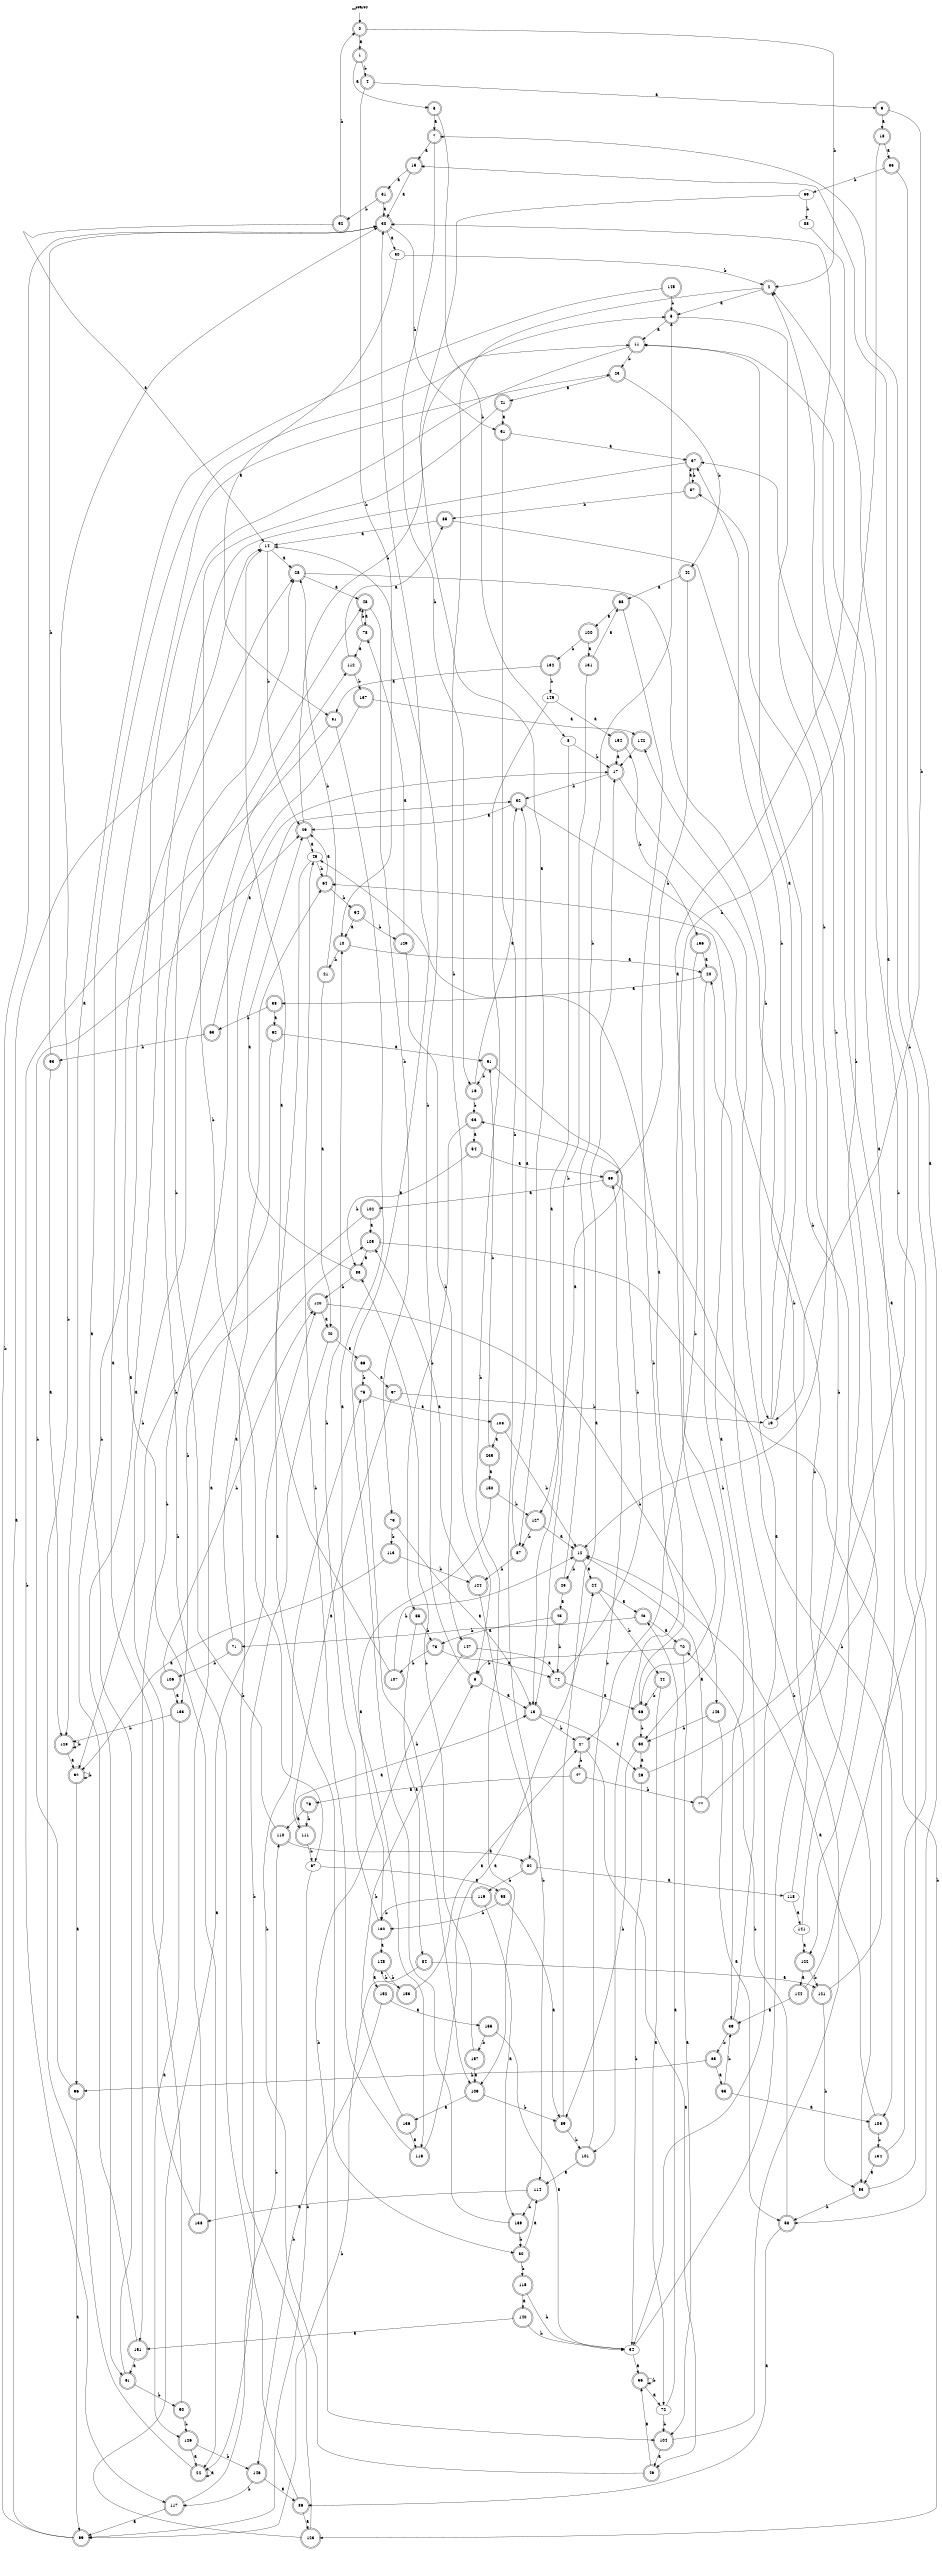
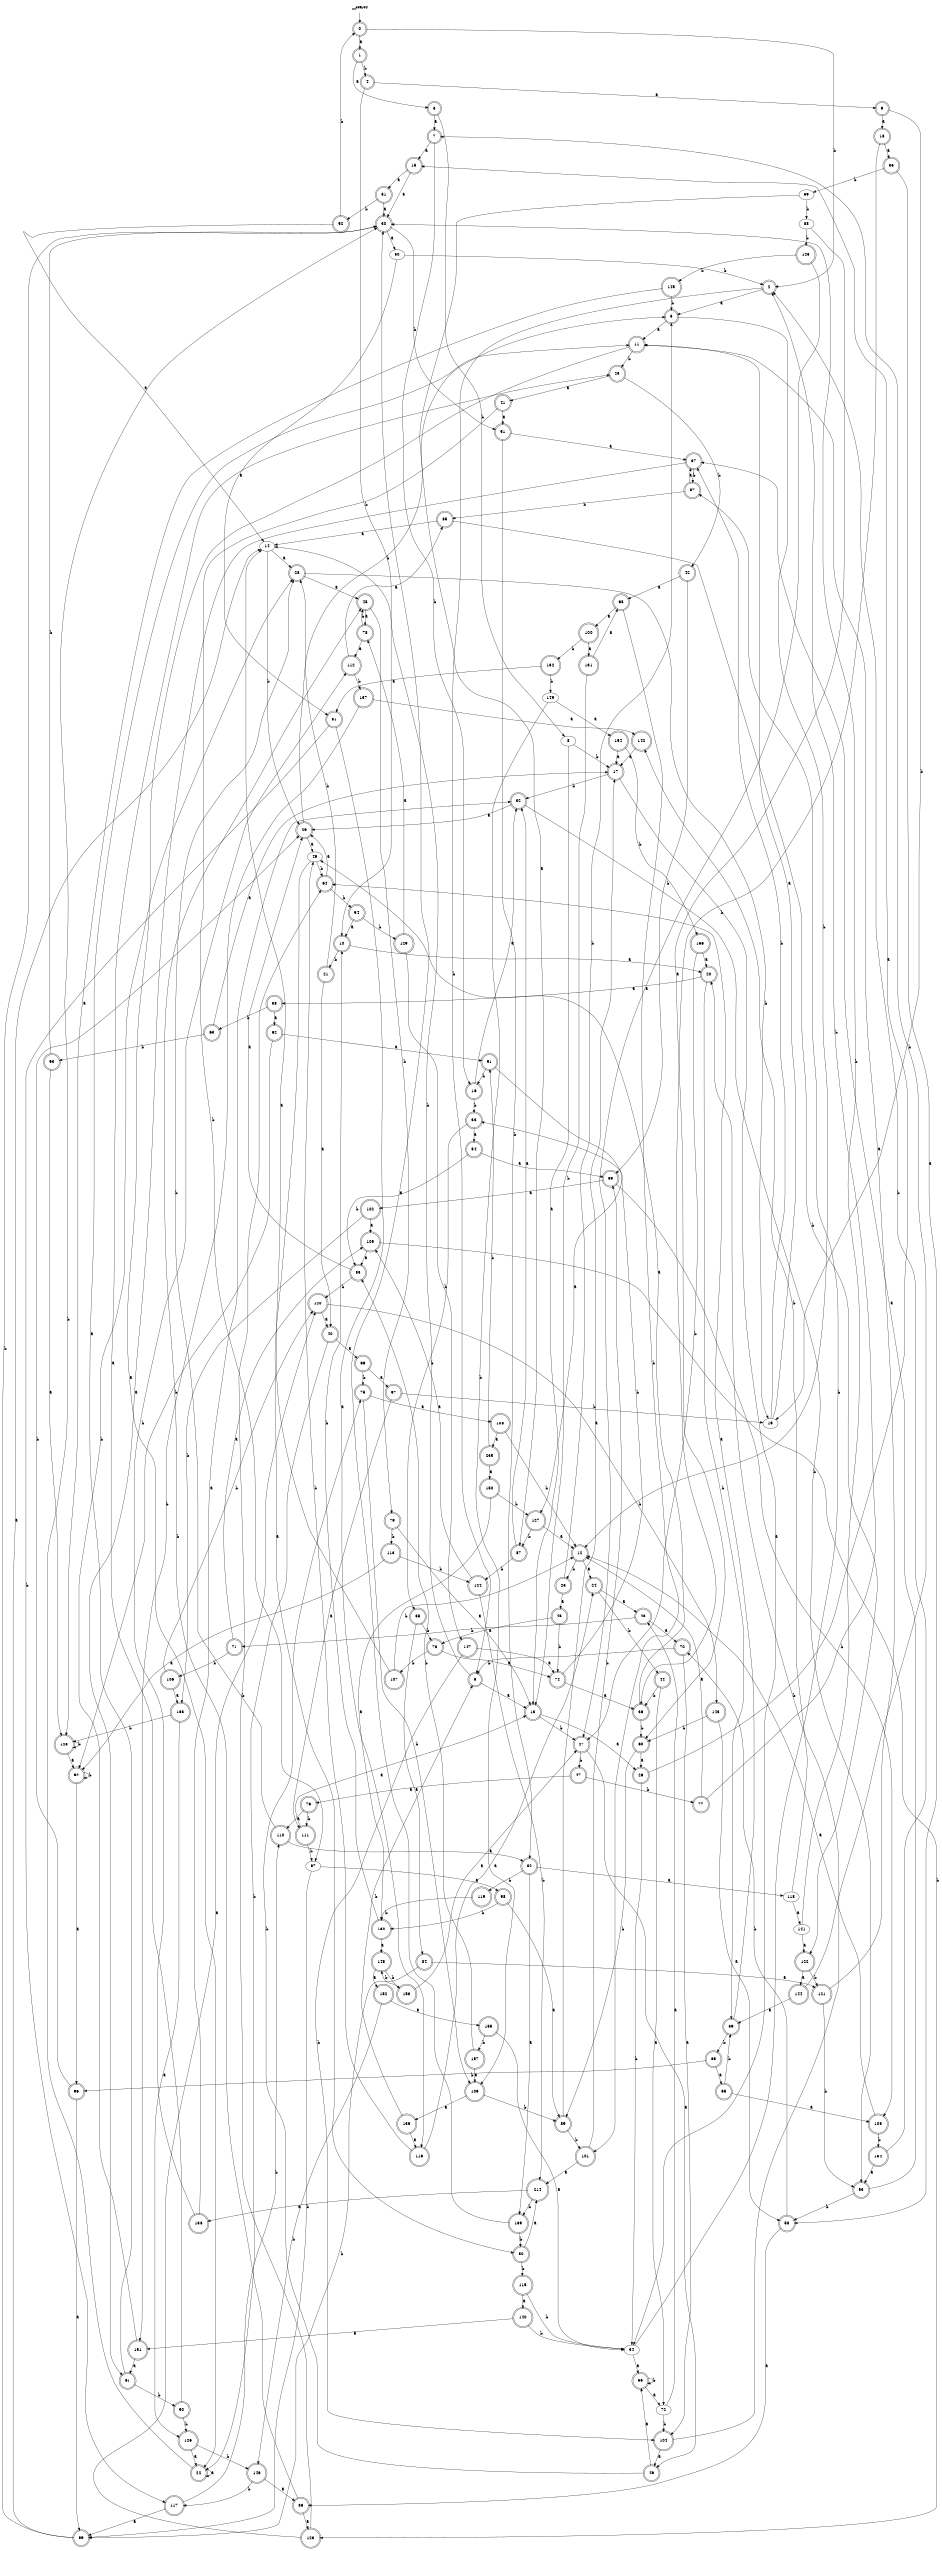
none -> (806, 255)
(509, 2058) -> (530, 2043)
(538, 2190) -> (538, 2190)
